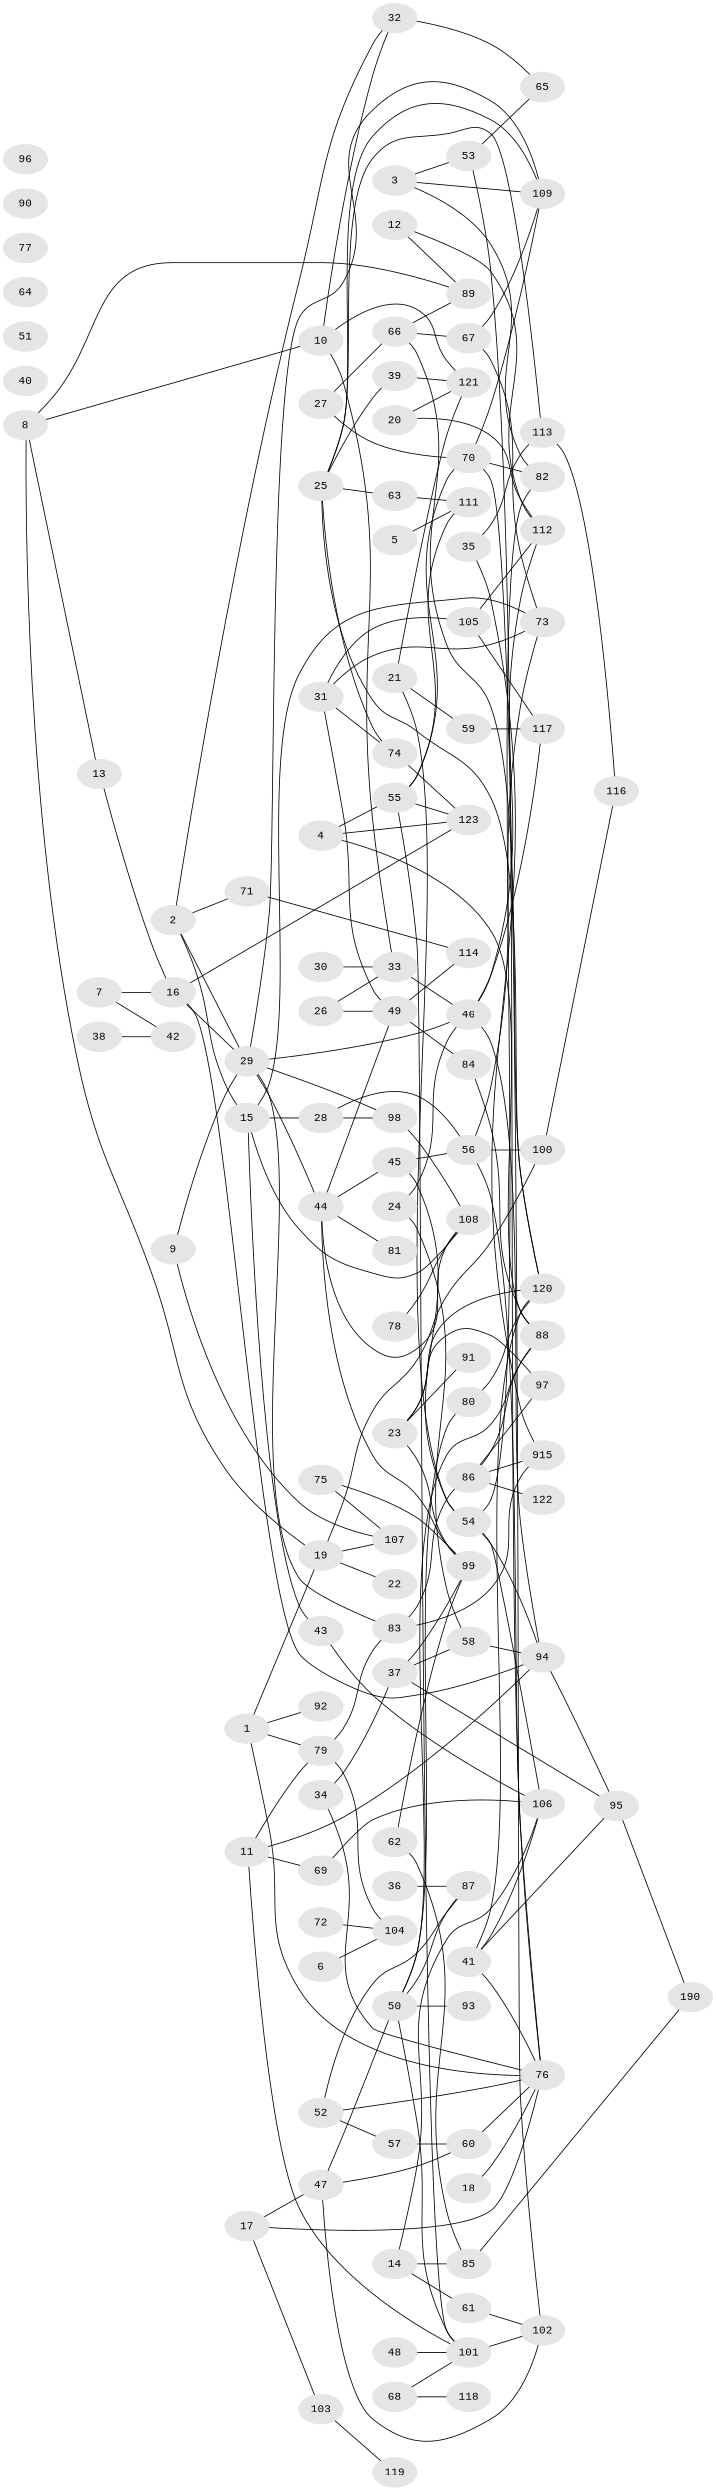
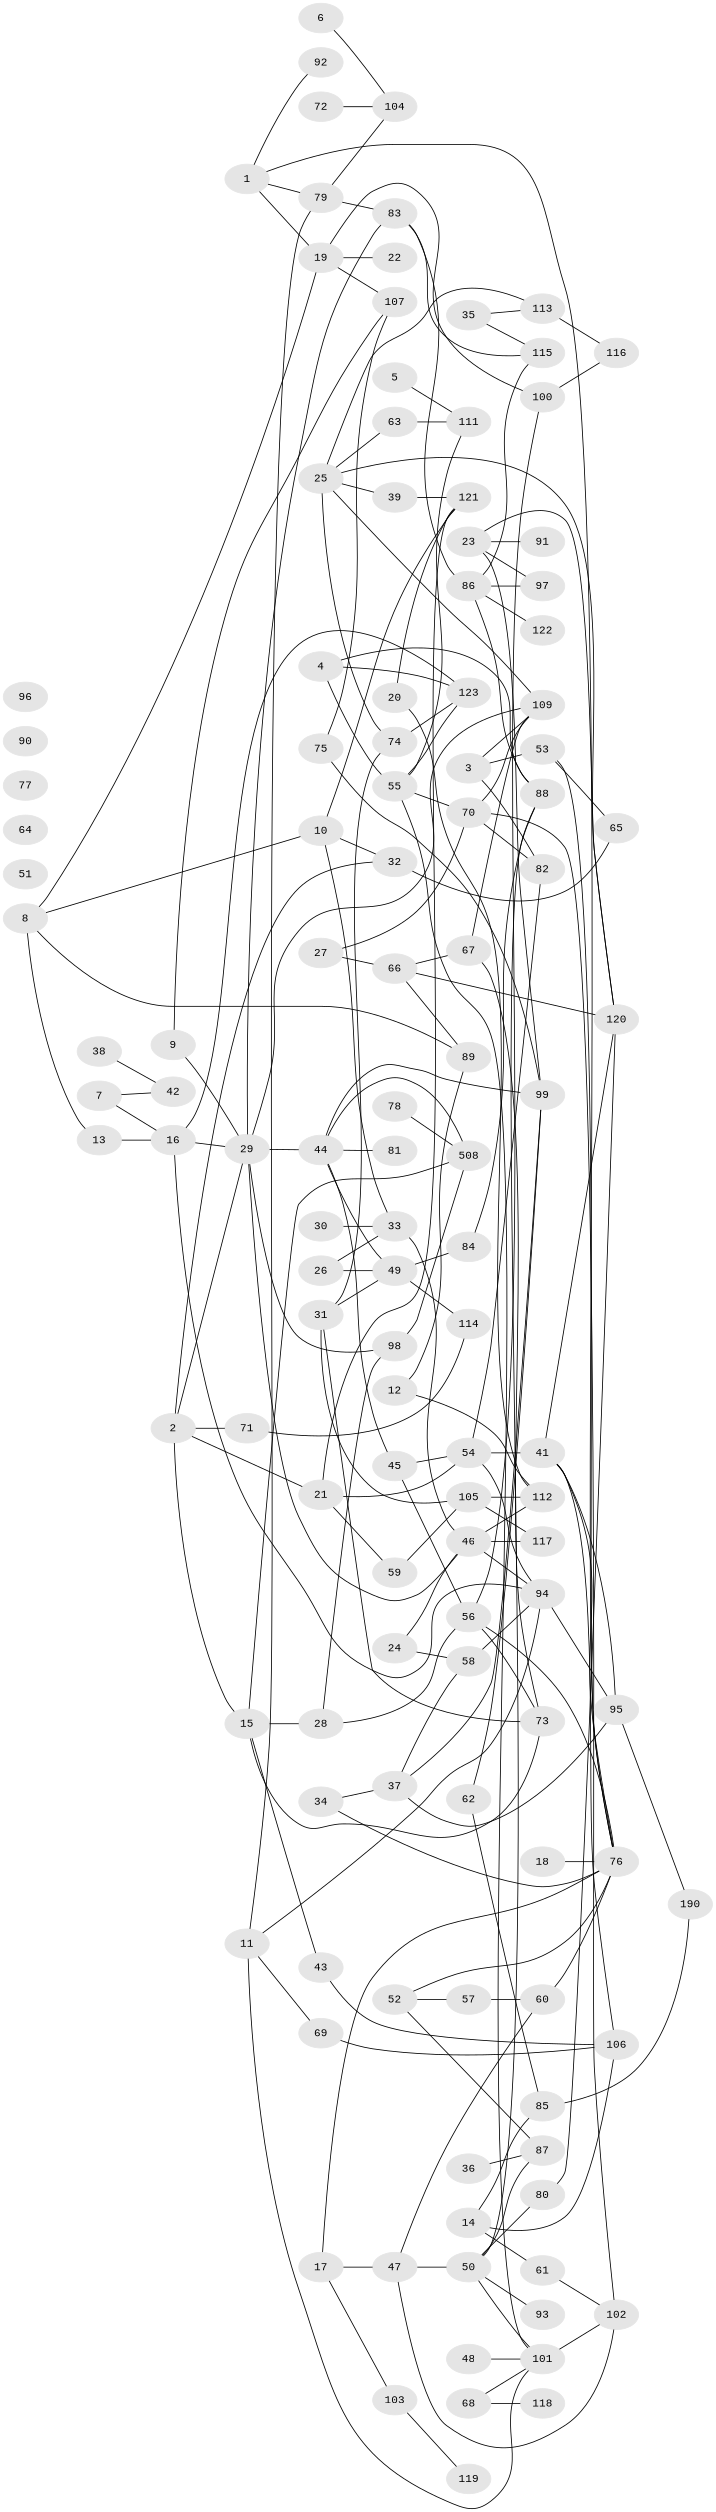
(25, 381) -> none
(502, 729) -> (434, 1532)
(469, 1220) -> (469, 1156)
(543, 1455) -> (543, 353)
none -> (247, 1462)
(509, 1627) -> (500, 1453)
